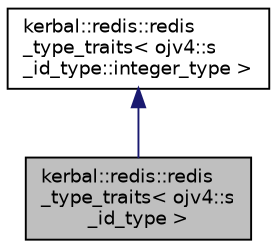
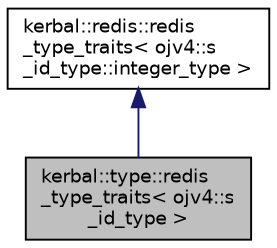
(138, 199) -> (138, 199)
